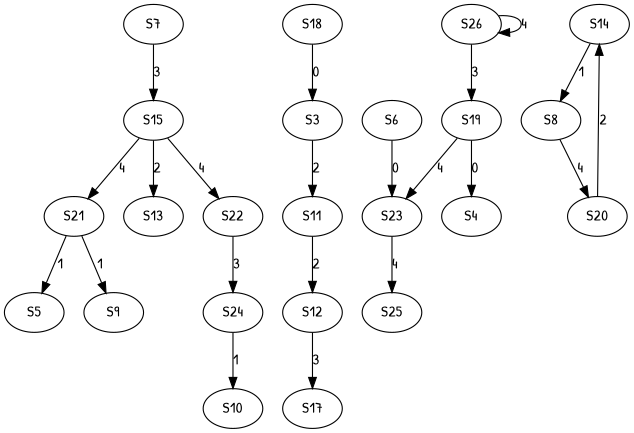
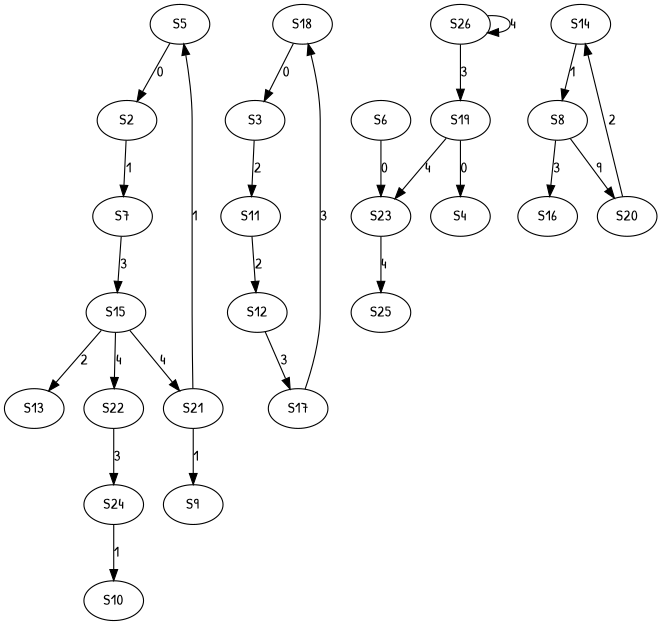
none -> (127, 120)
(581, 168) -> (600, 168)
none -> (548, 216)
none -> (320, 223)
